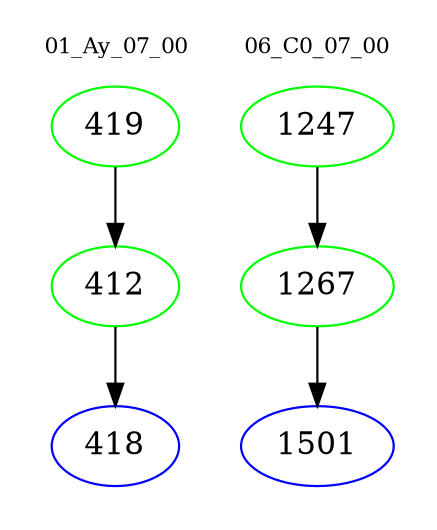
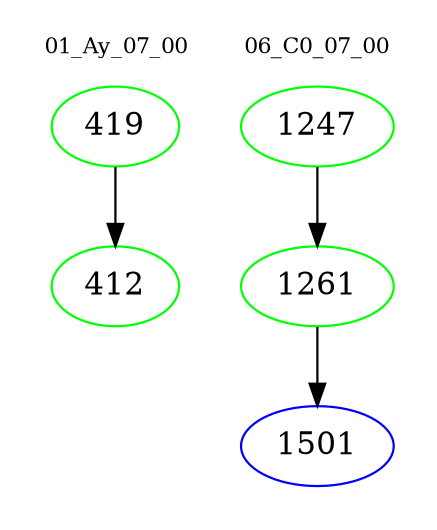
(317, 286) -> (317, 286)
(115, 446) -> none
